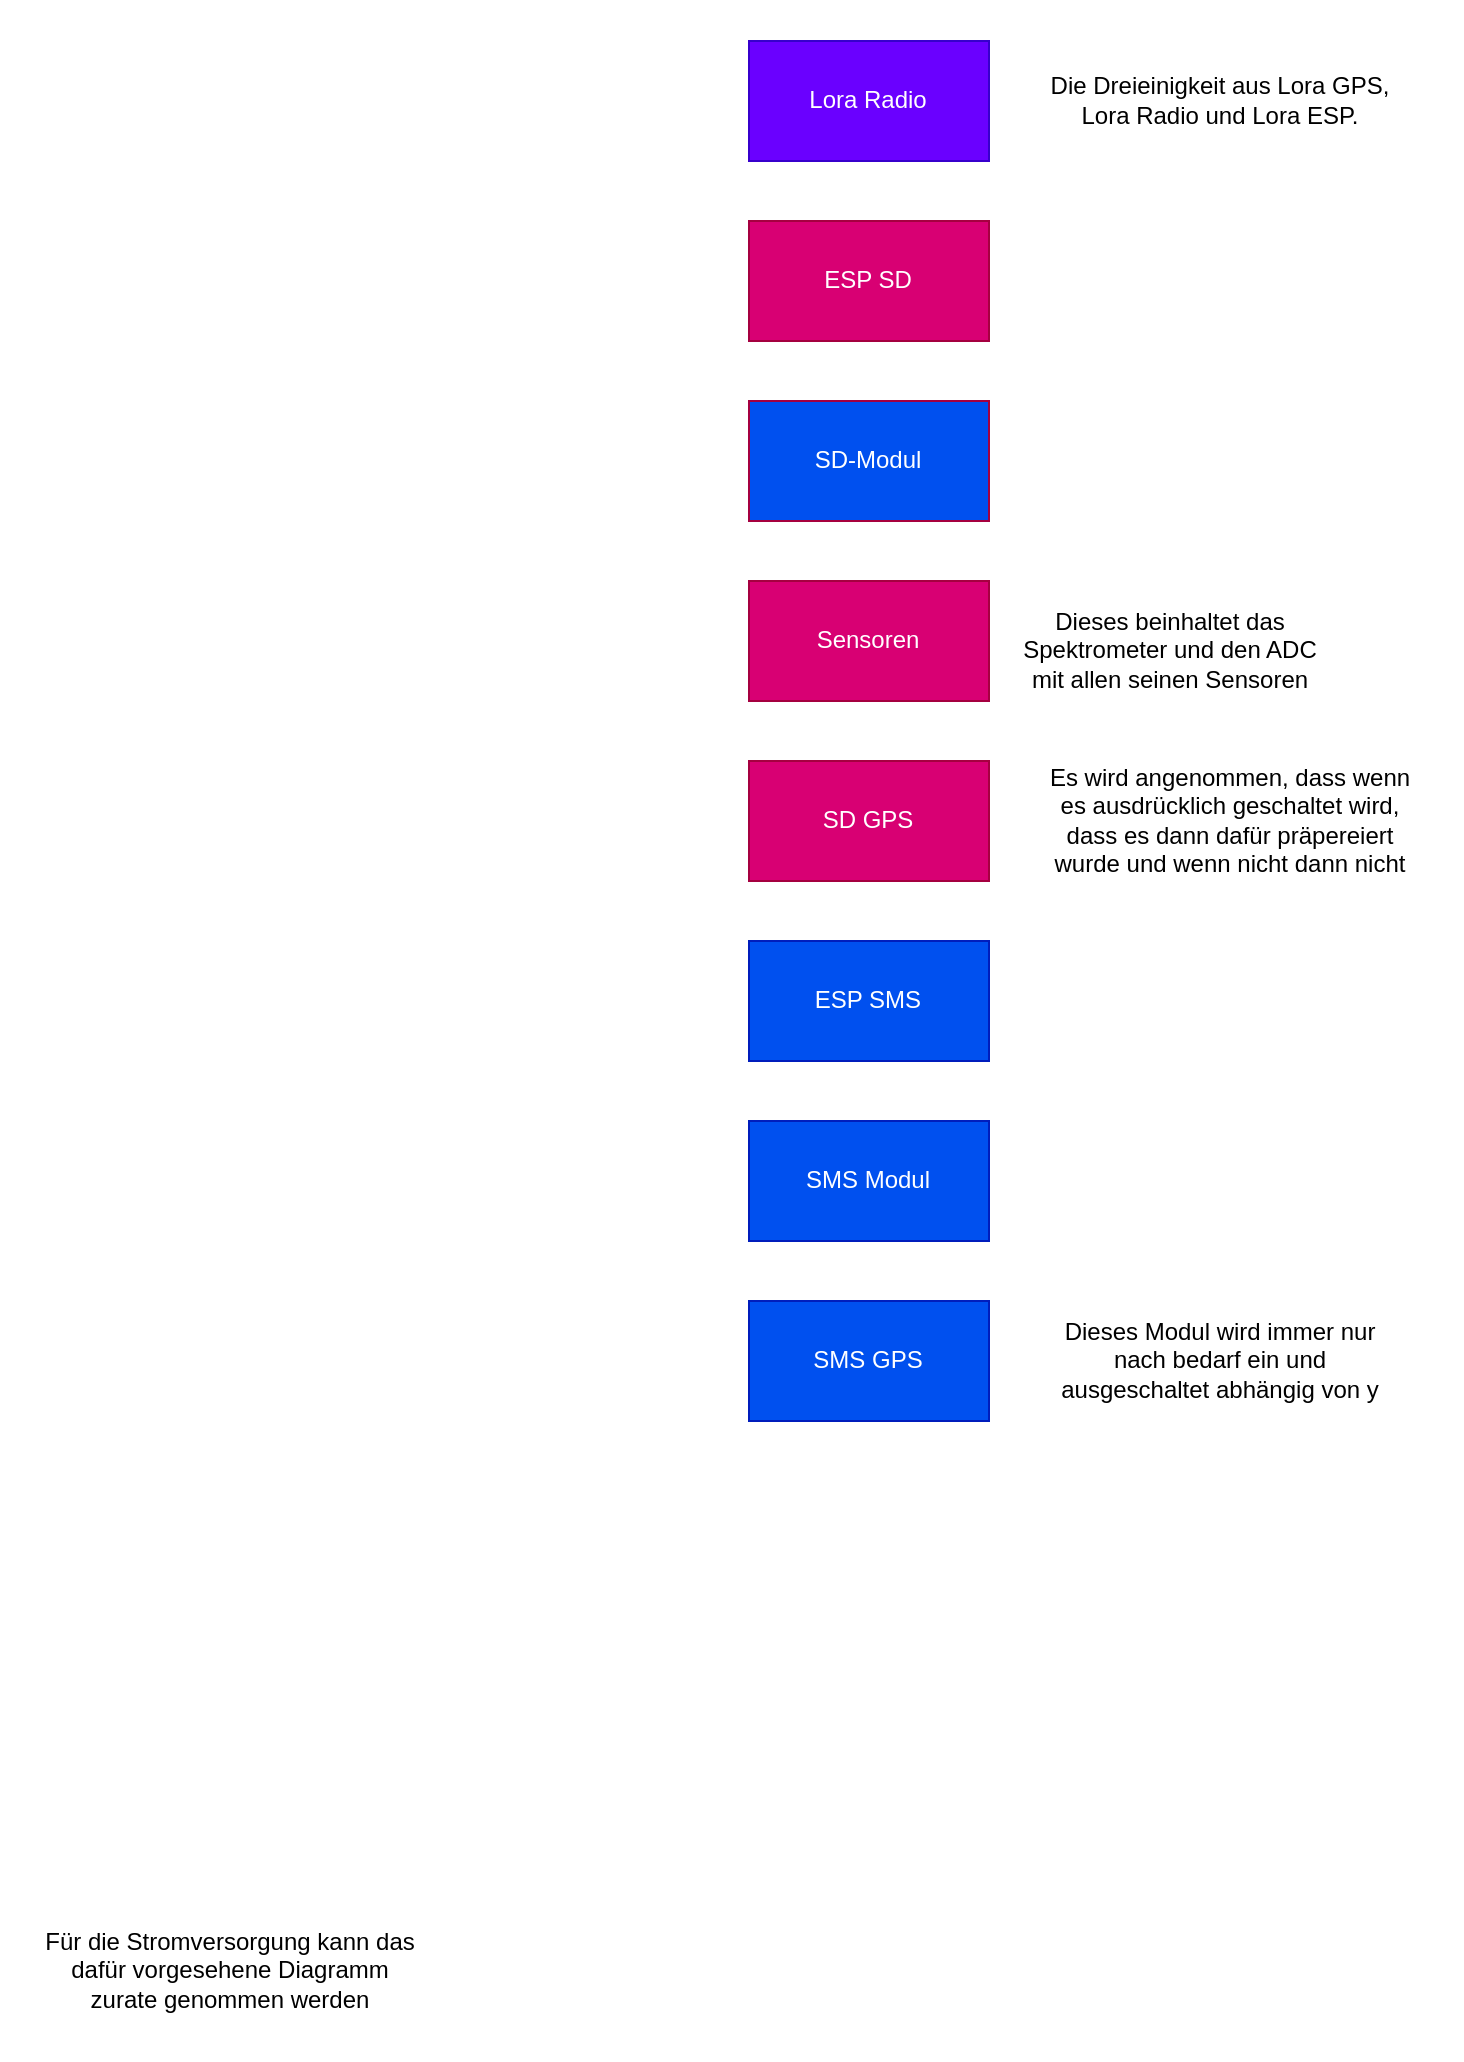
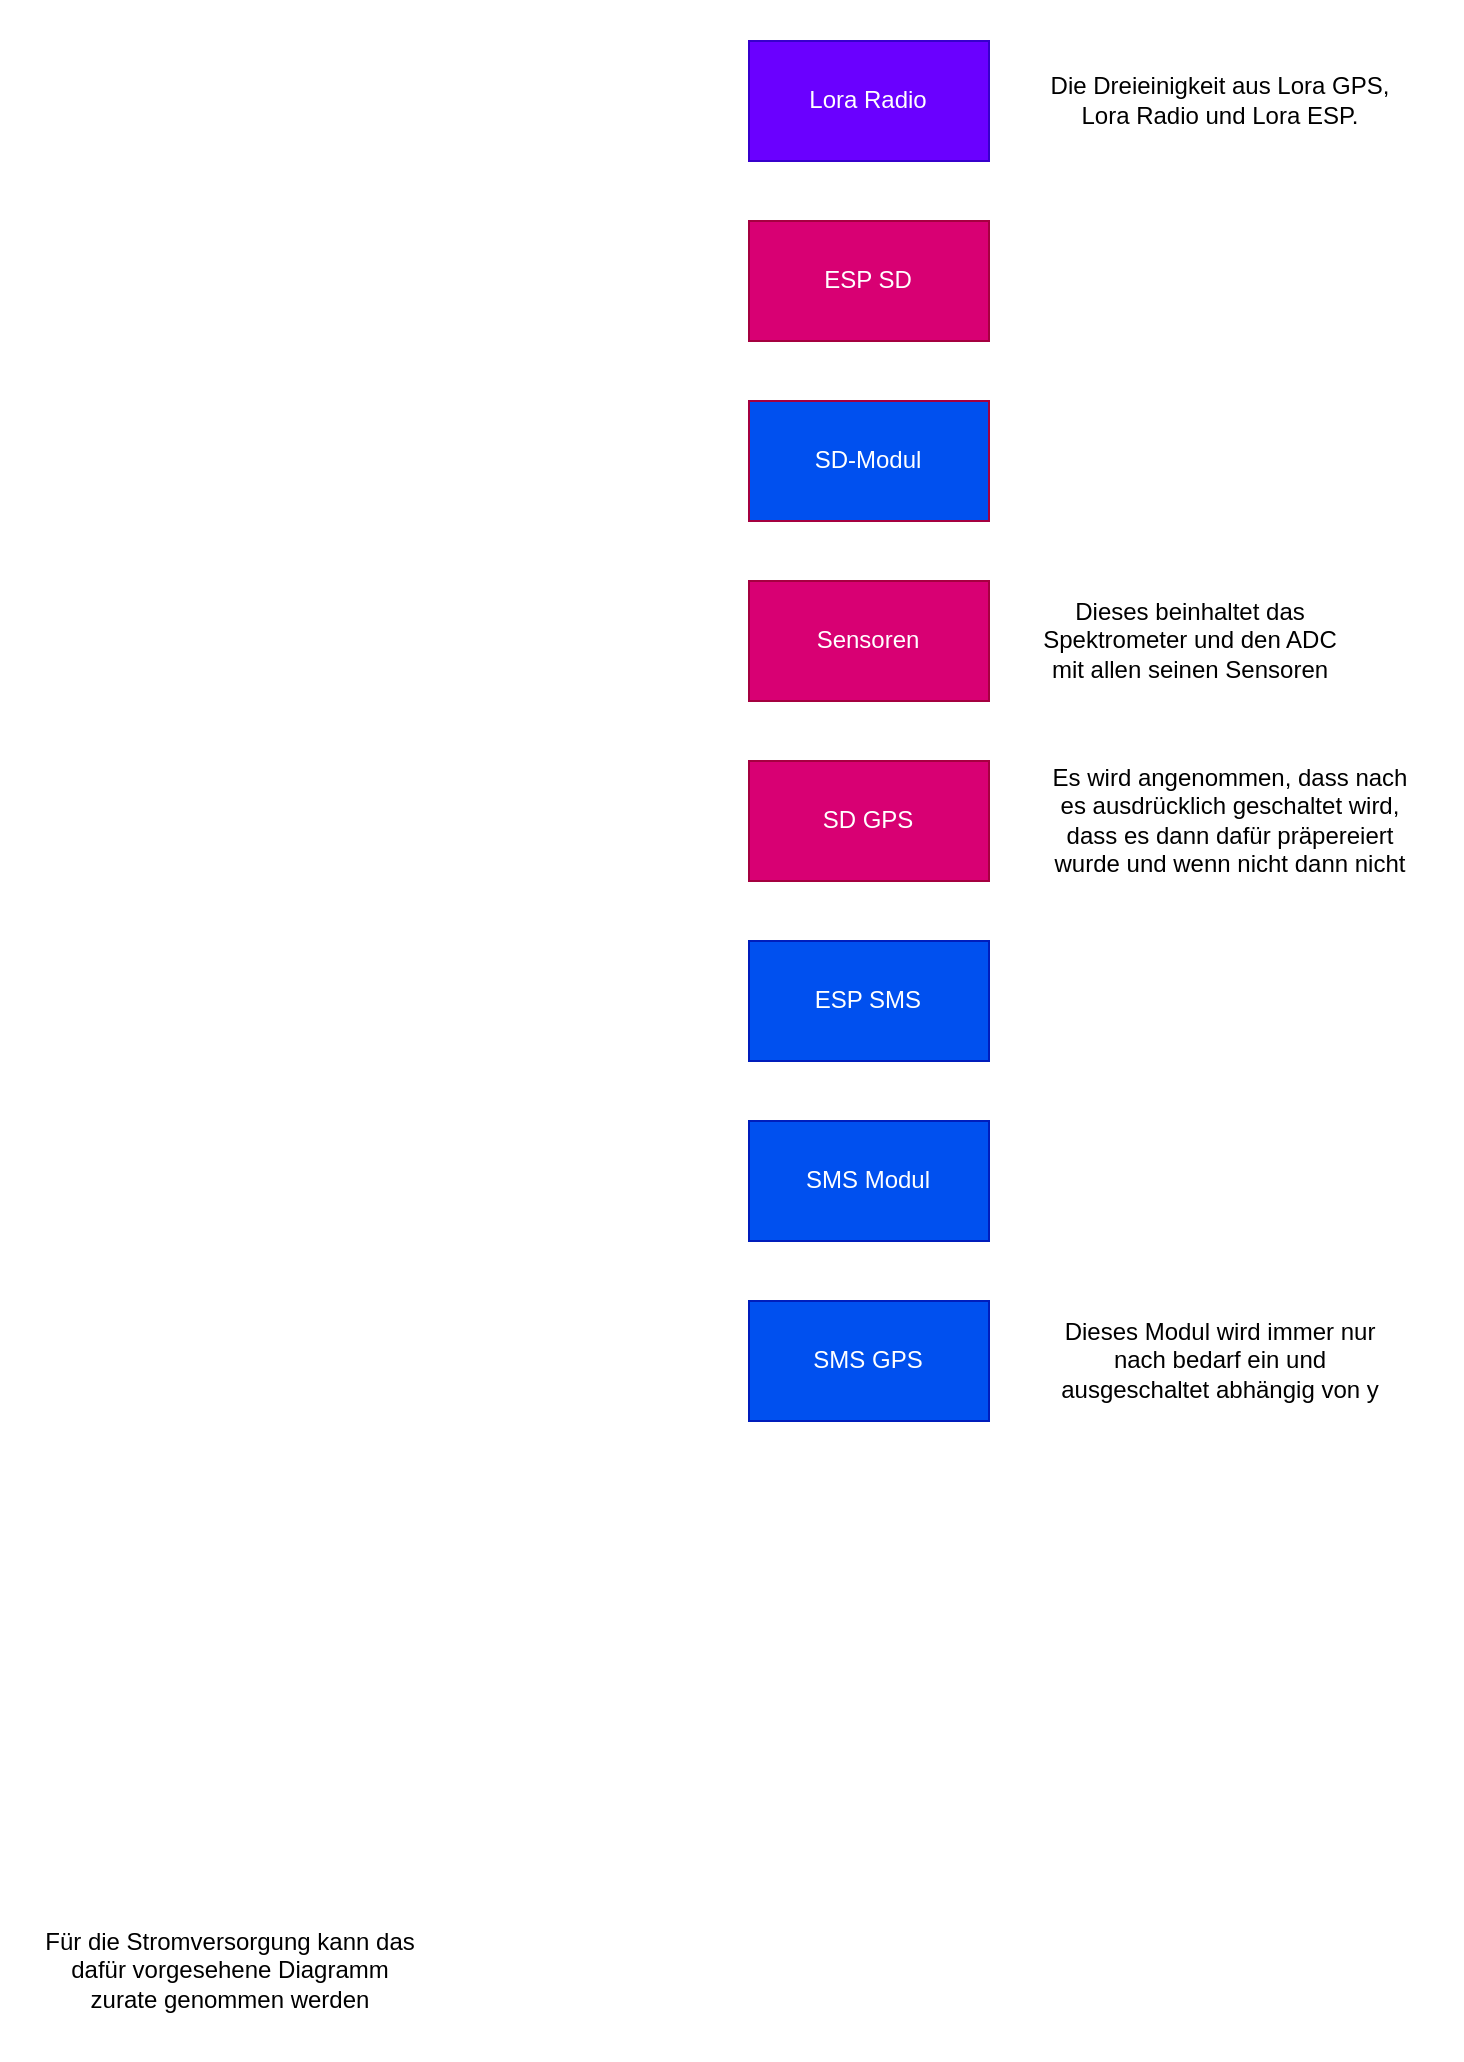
(1171, 651) -> (1191, 641)
(1231, 821) -> (1231, 821)
